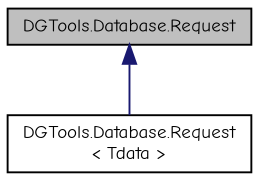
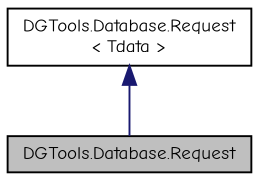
(129, 90) -> (129, 110)
